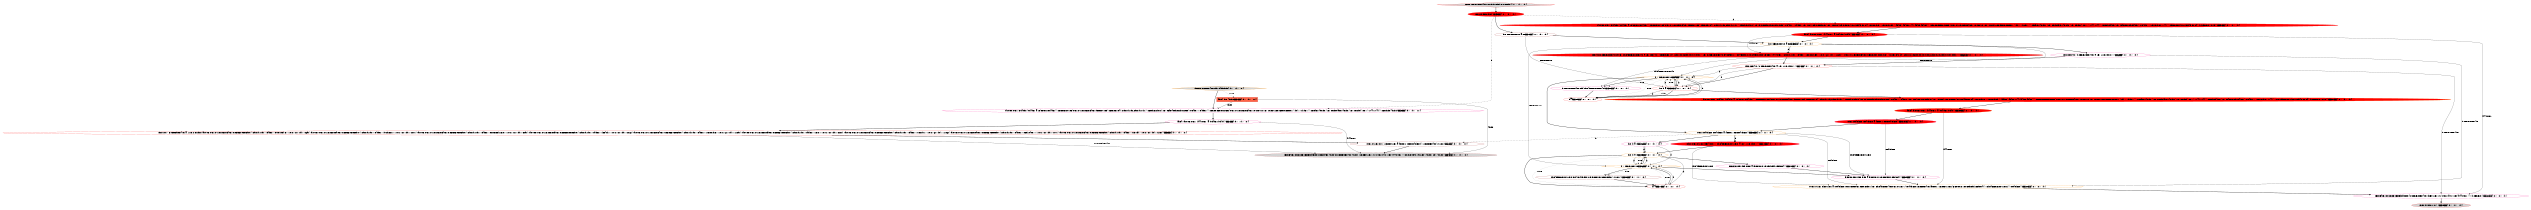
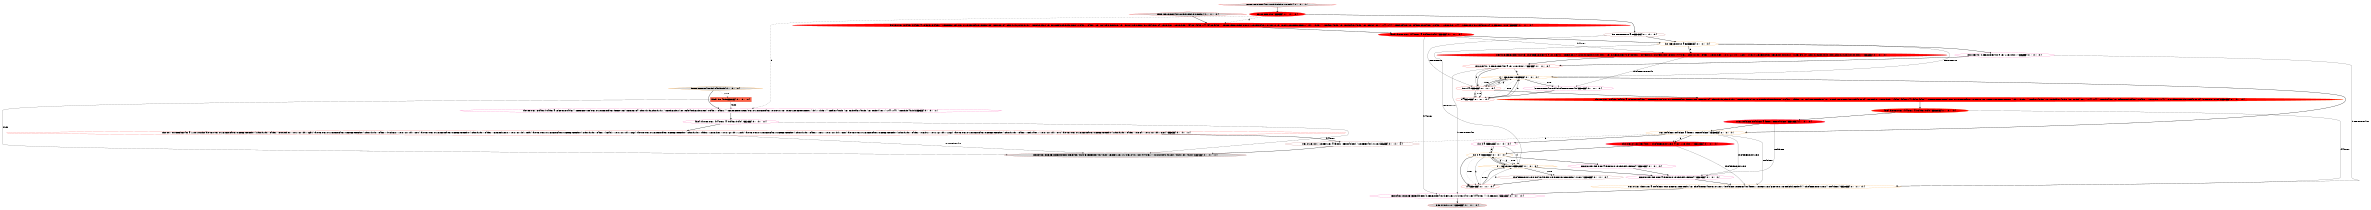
none -> (1188, 14)
